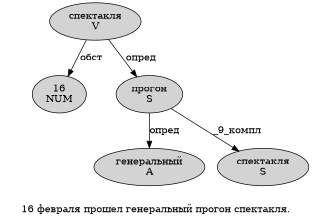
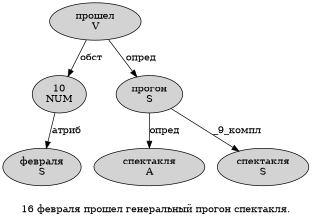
(95, 21) -> (95, 21)
(59, 94) -> (59, 94)
none -> (42, 167)
(149, 167) -> (149, 167)
